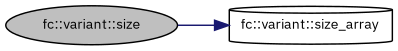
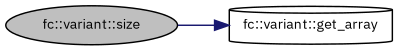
(311, 25) -> (311, 25)
